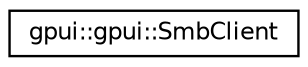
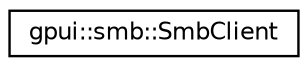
(154, 33) -> (154, 33)
